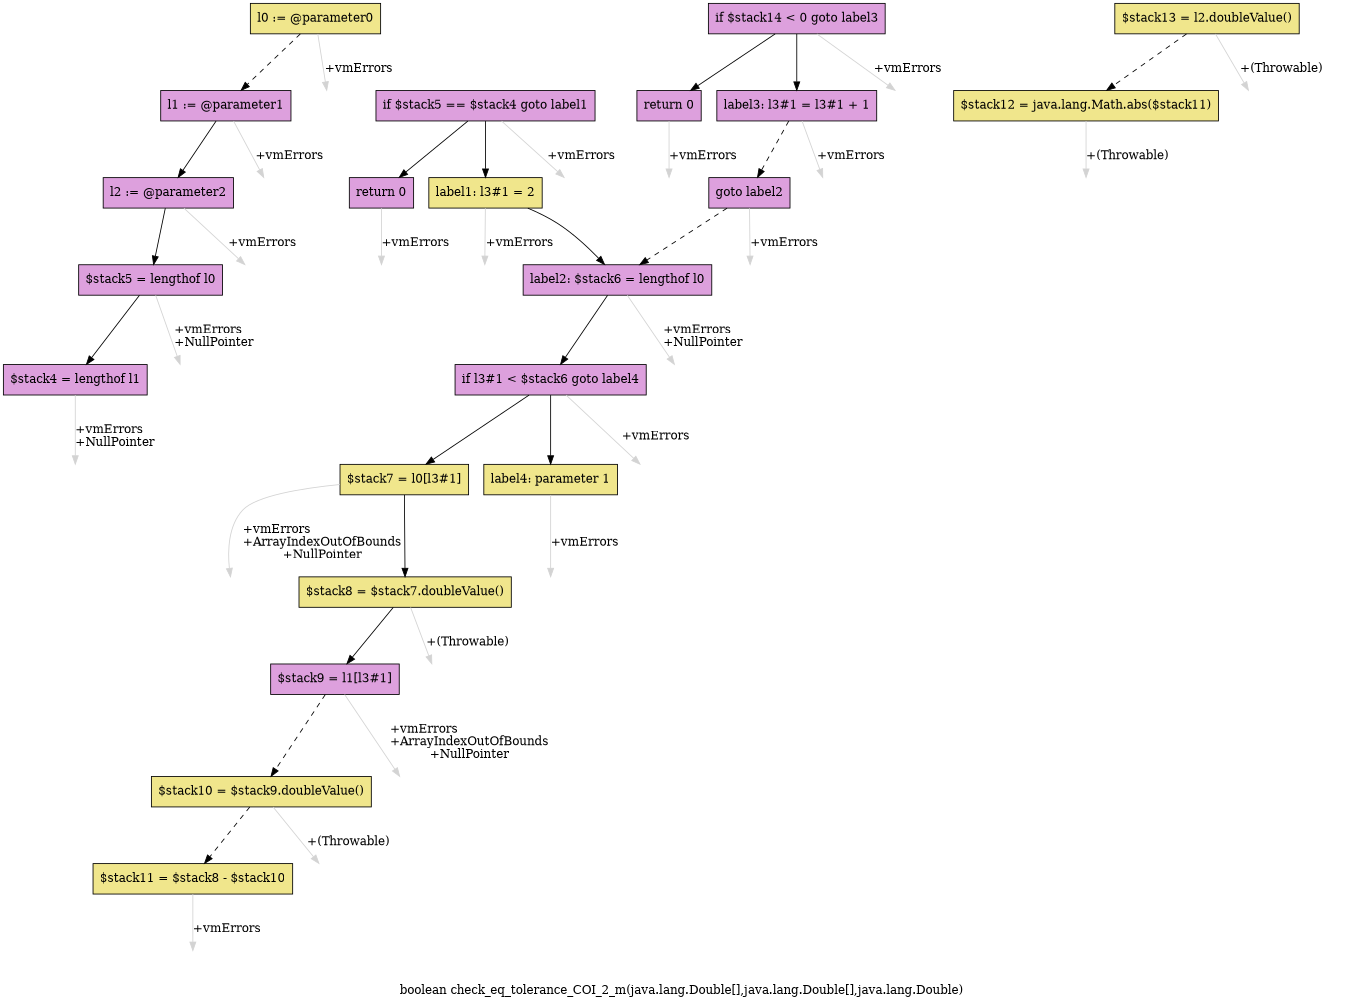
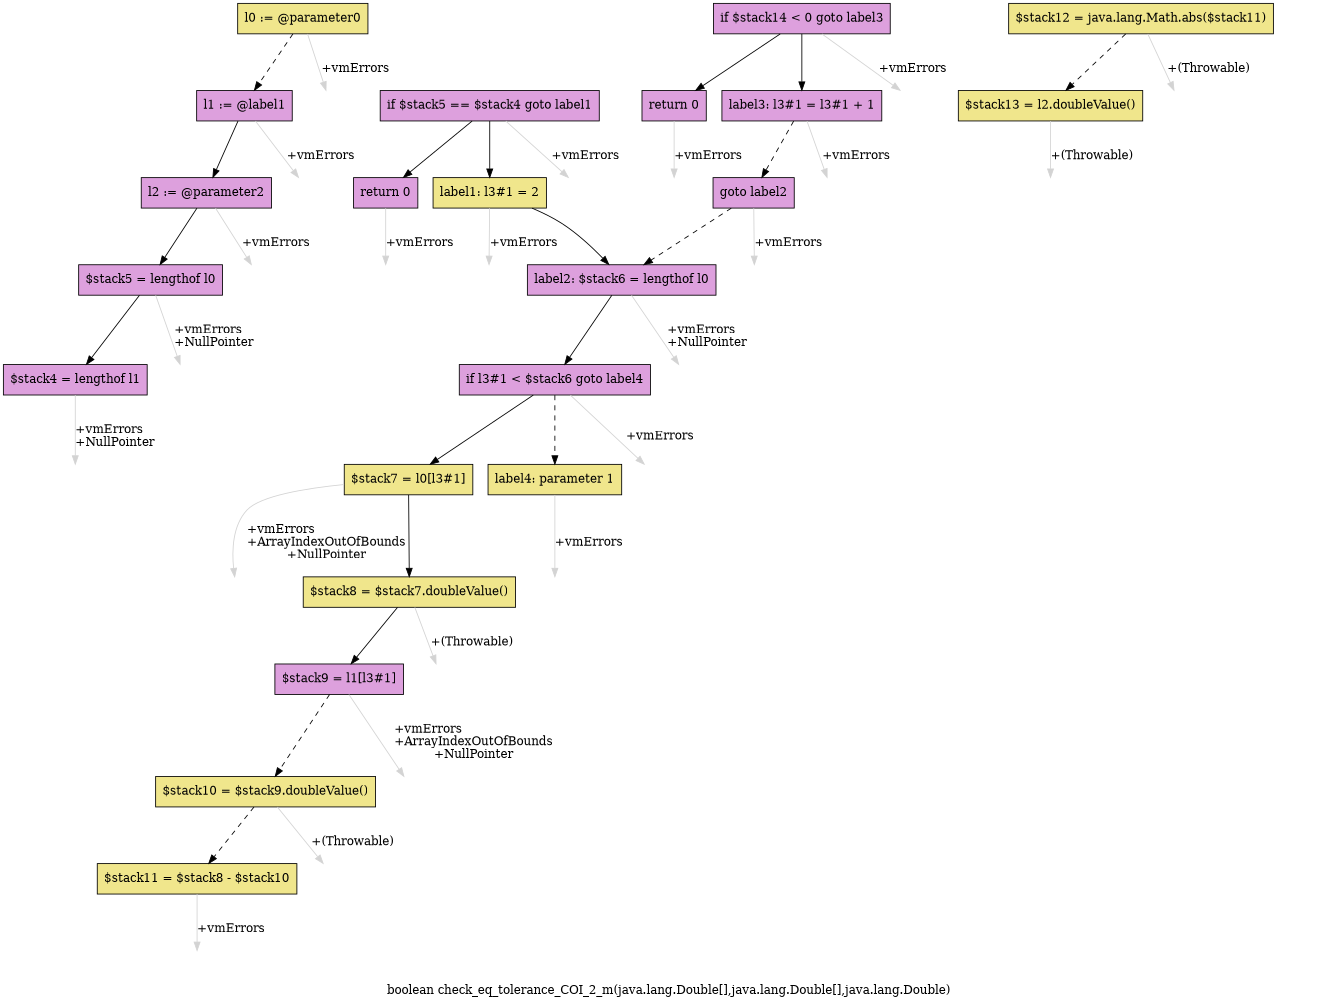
(1150, 60) -> (1099, 59)
(226, 106) -> (244, 106)
(551, 425) -> (555, 425)
